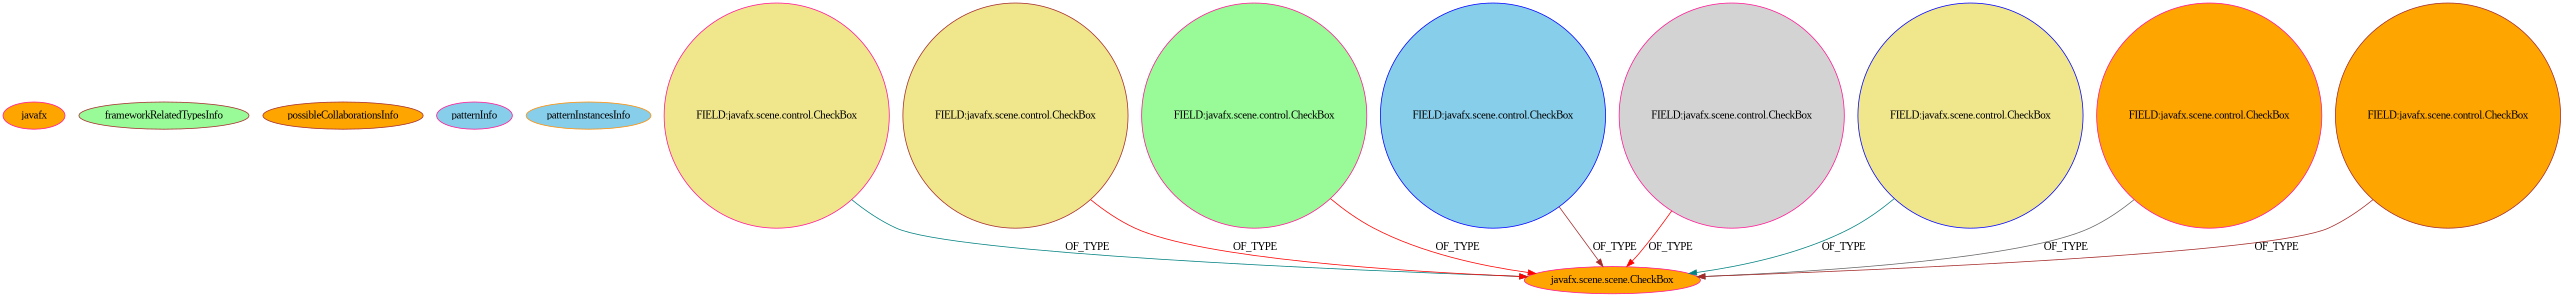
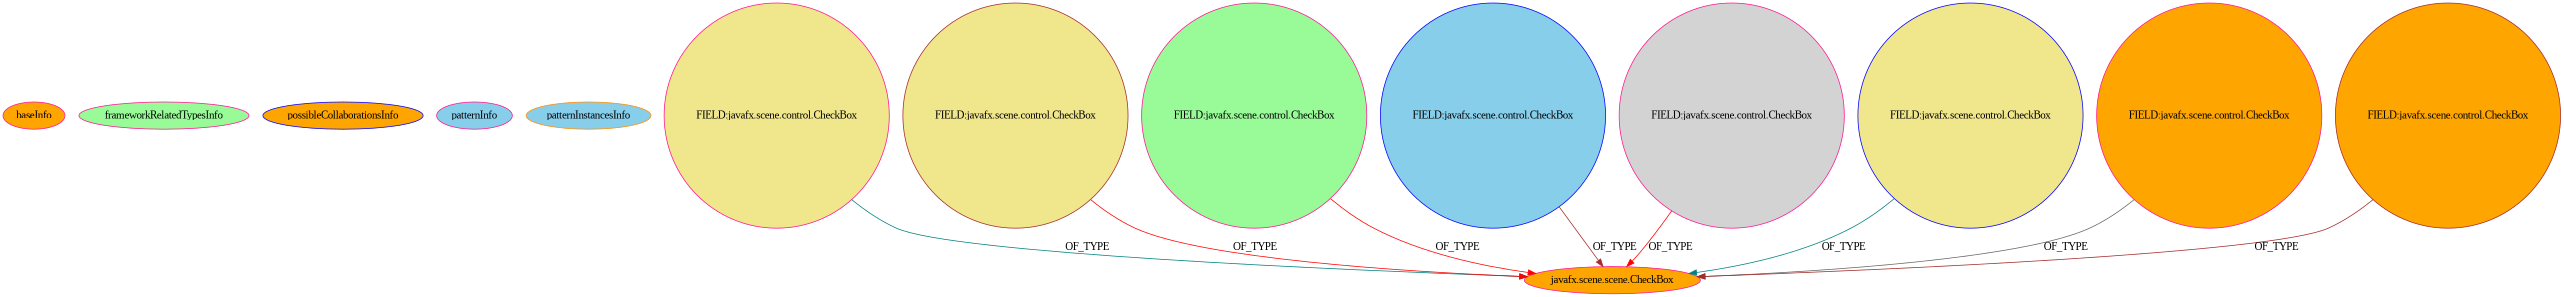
(34, 116) -> (34, 116)
(164, 116) -> (164, 116)
(343, 116) -> (343, 116)
